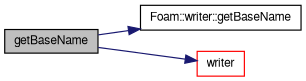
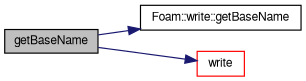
(221, 18) -> (221, 18)
(221, 64) -> (221, 64)
